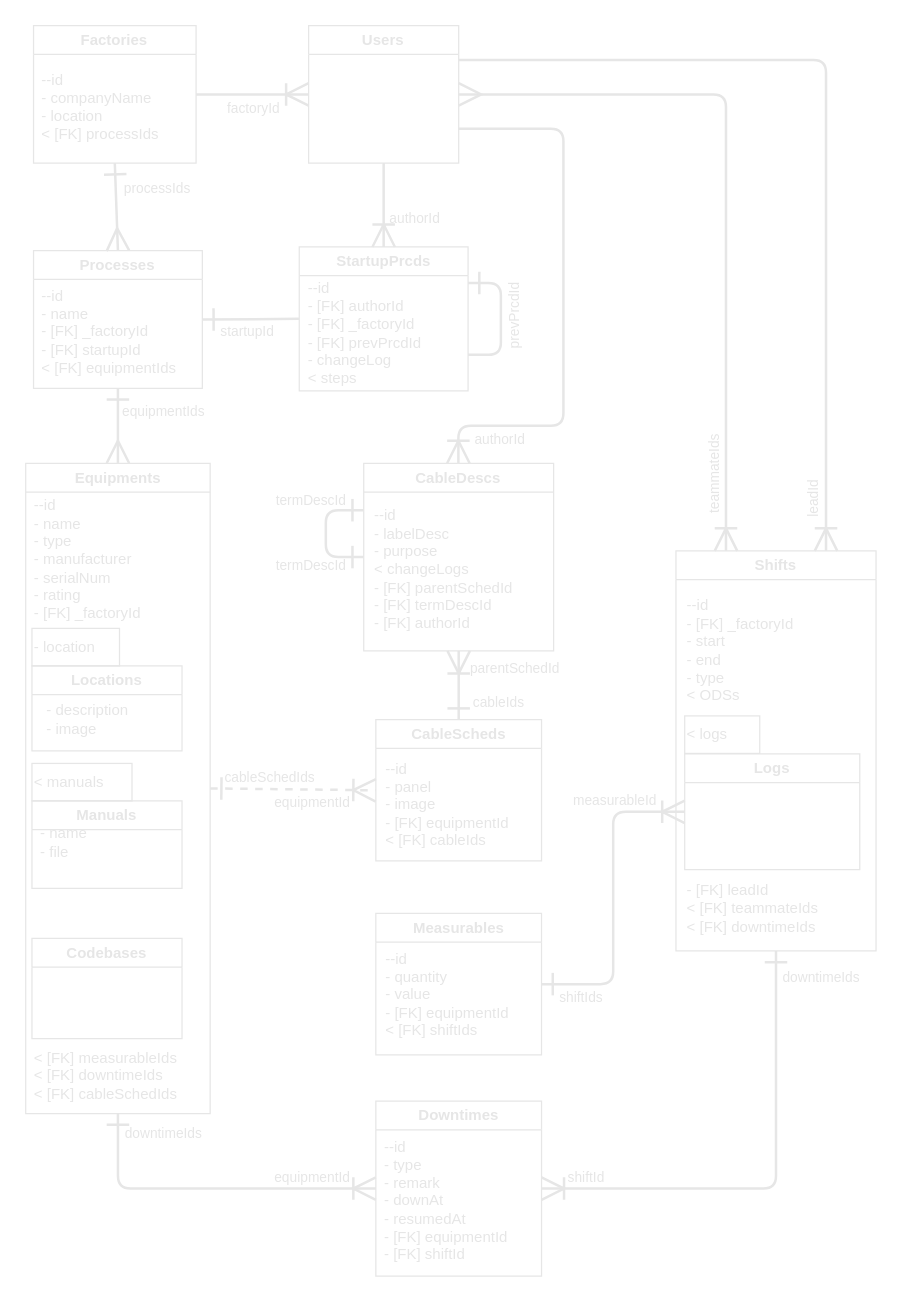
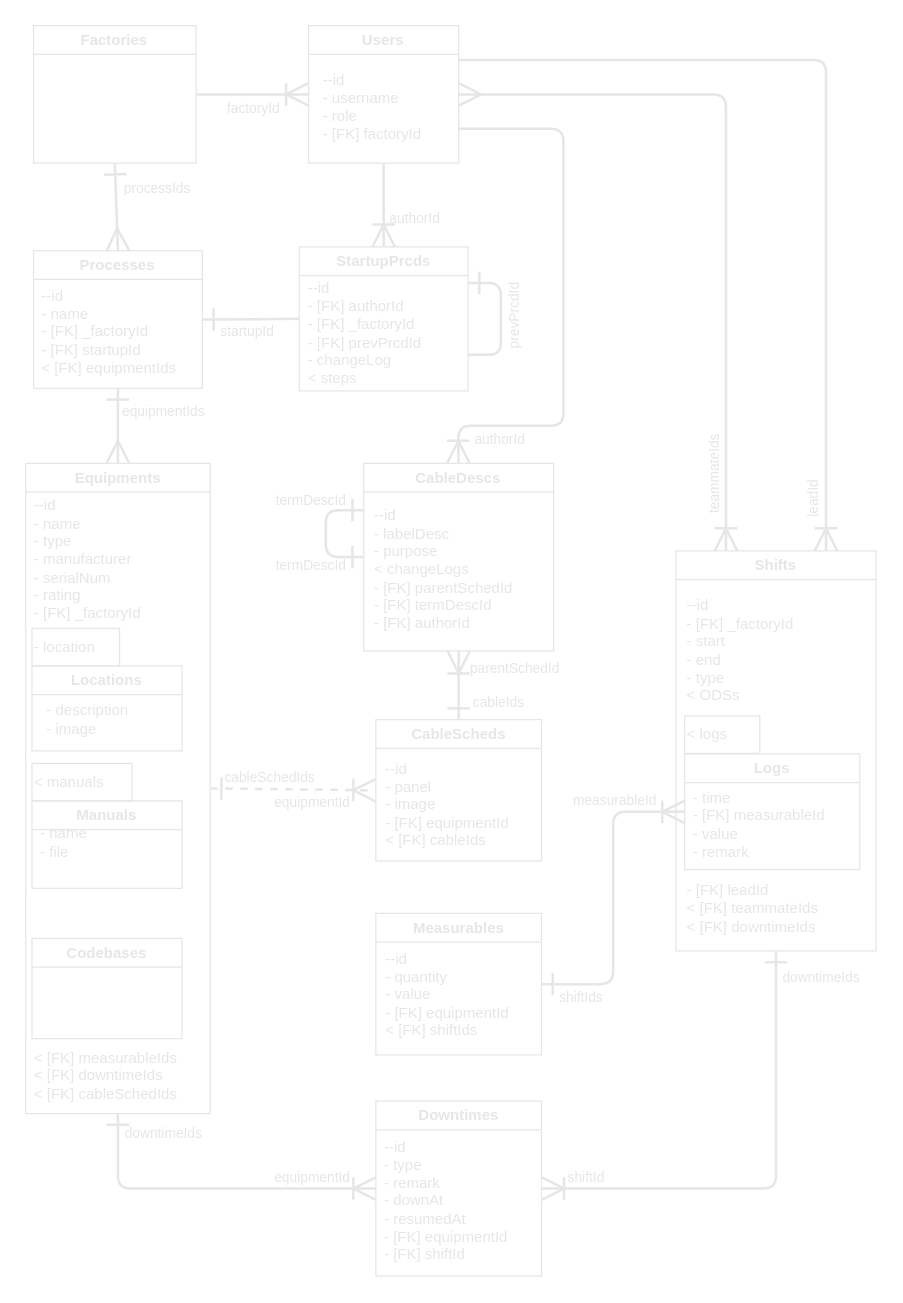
(115, 107) -> none
none -> (383, 107)
none -> (772, 824)
